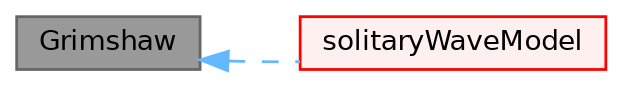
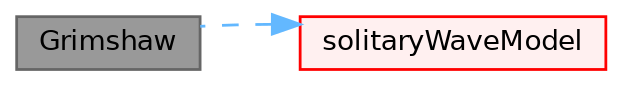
(264, 62) -> (236, 25)
